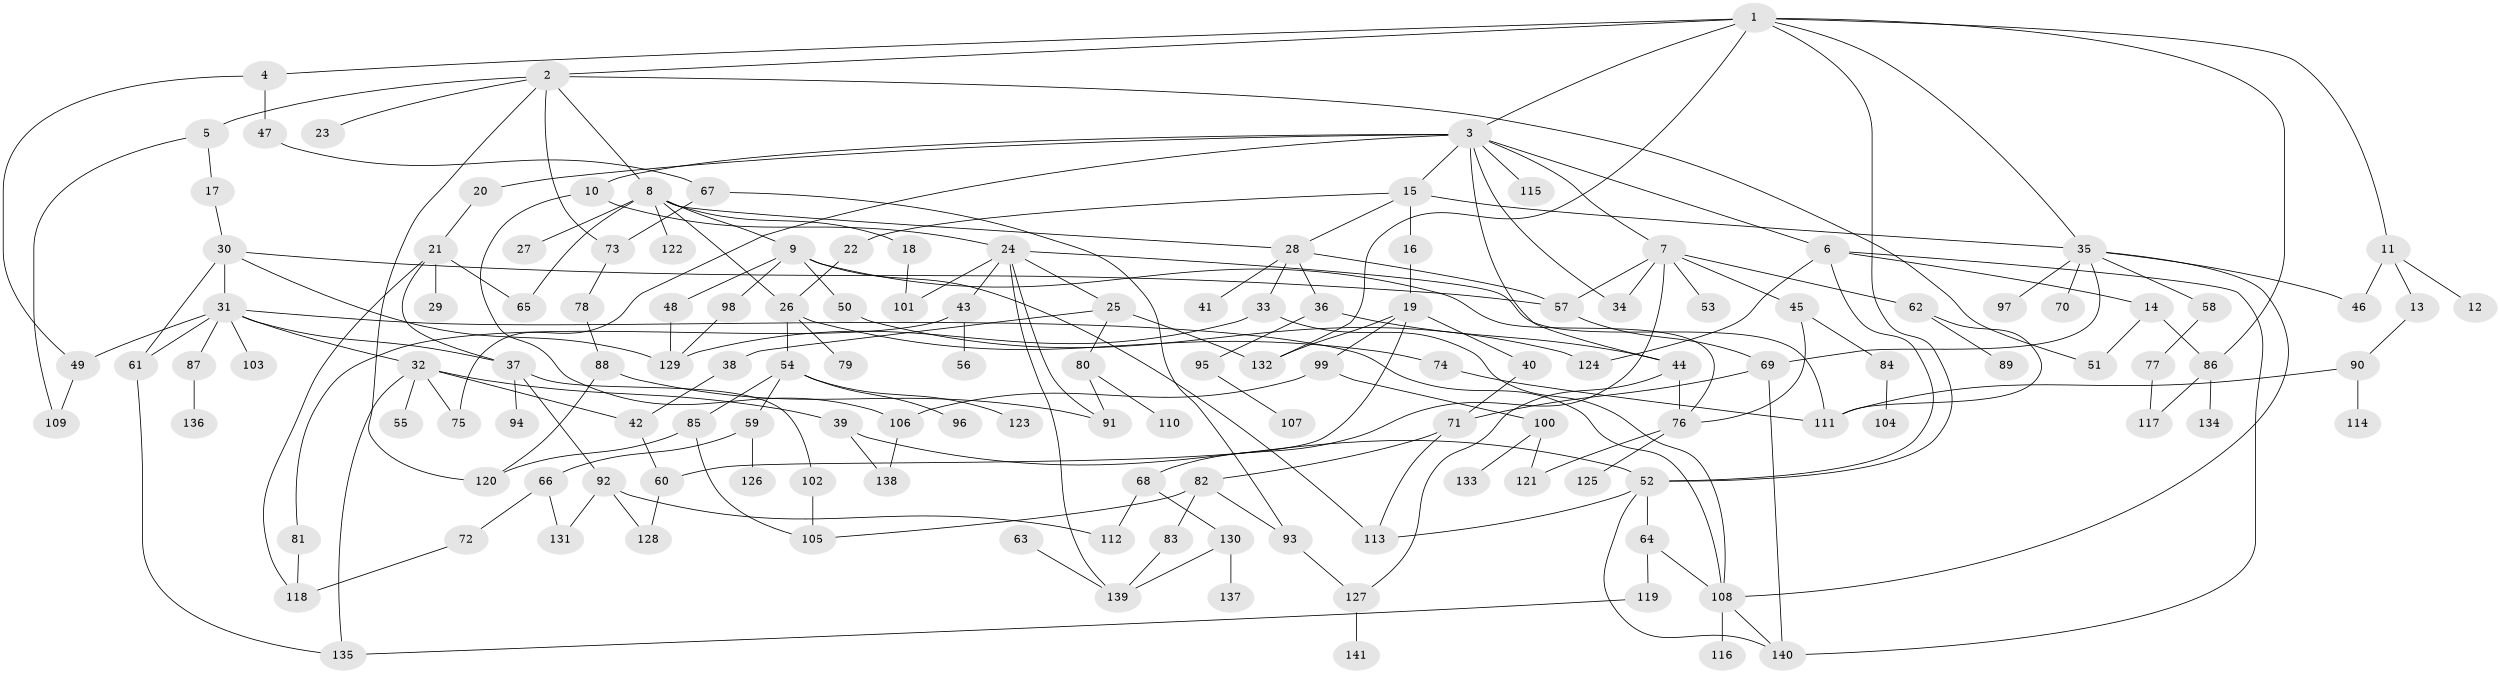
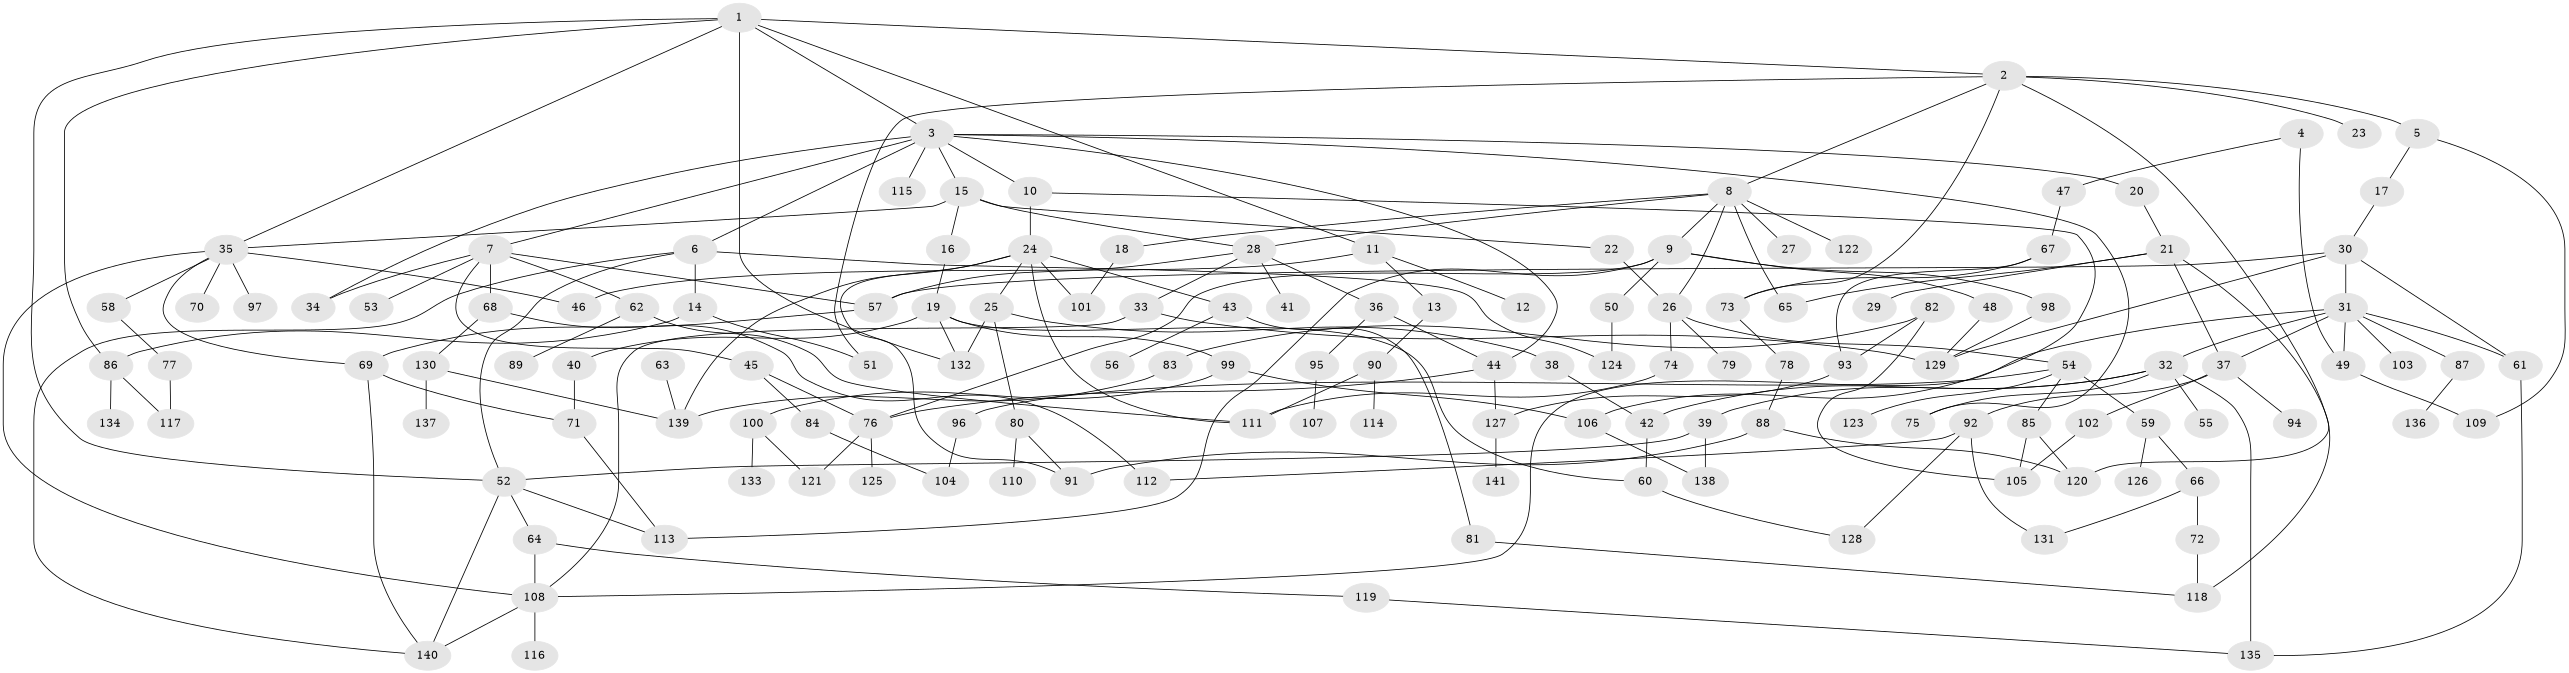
(1009, 42) -> none
none -> (954, 448)
(1331, 460) -> none
